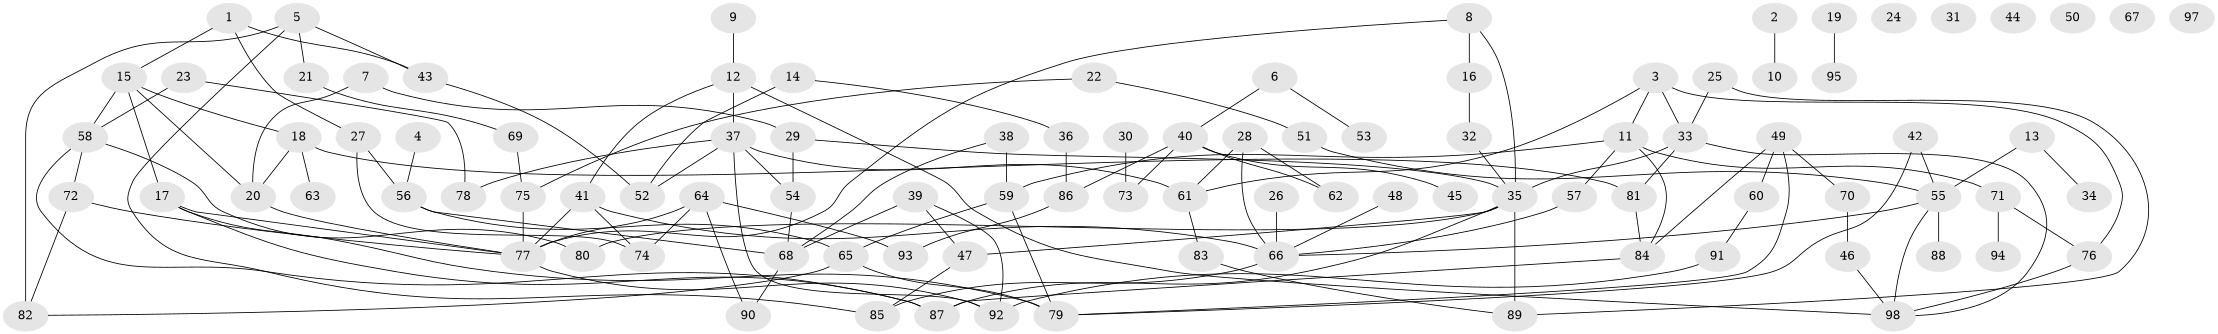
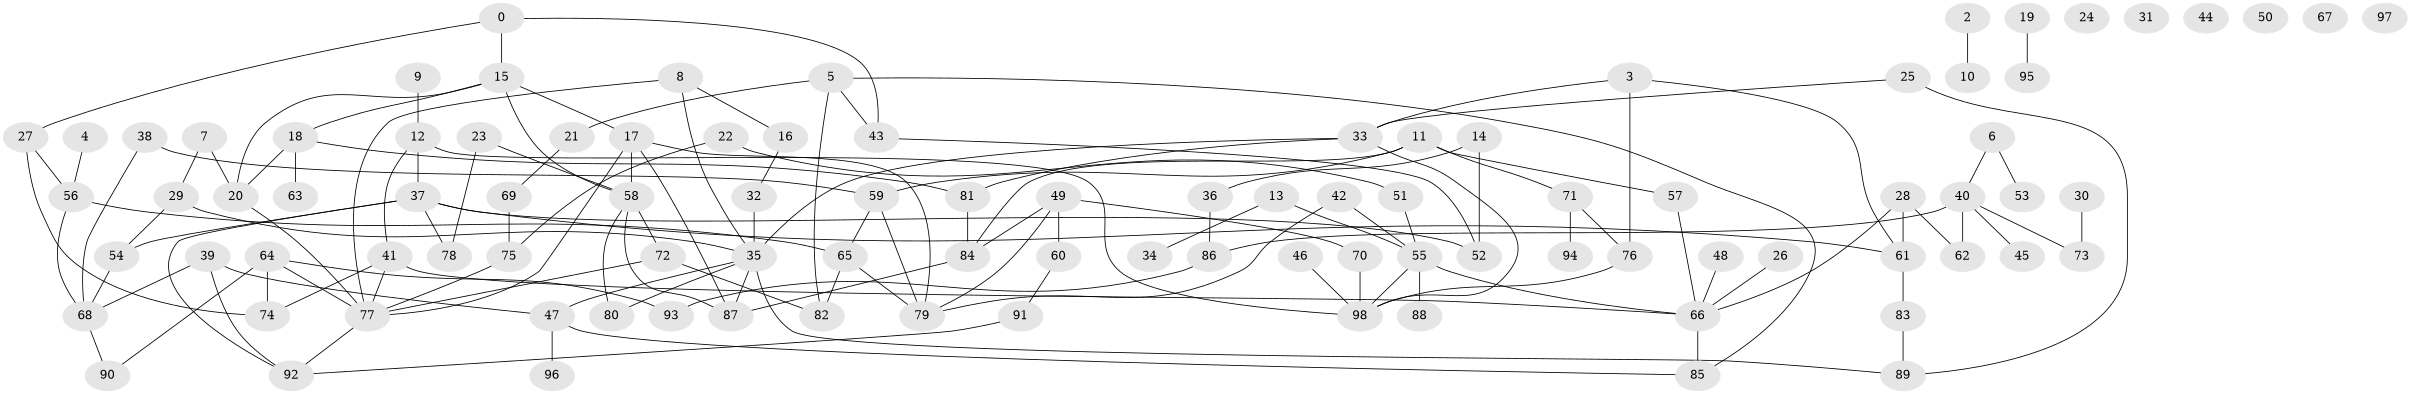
(229, 18) -> (502, 18)
(1641, 108) -> none
none -> (632, 167)
(1848, 224) -> (1360, 286)
none -> (552, 376)
